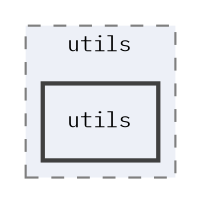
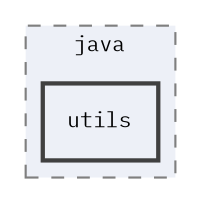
(101, 46) -> (101, 46)
